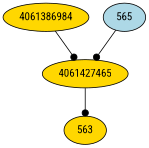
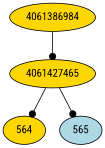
(107, 42) -> (65, 99)
(85, 130) -> (24, 130)
